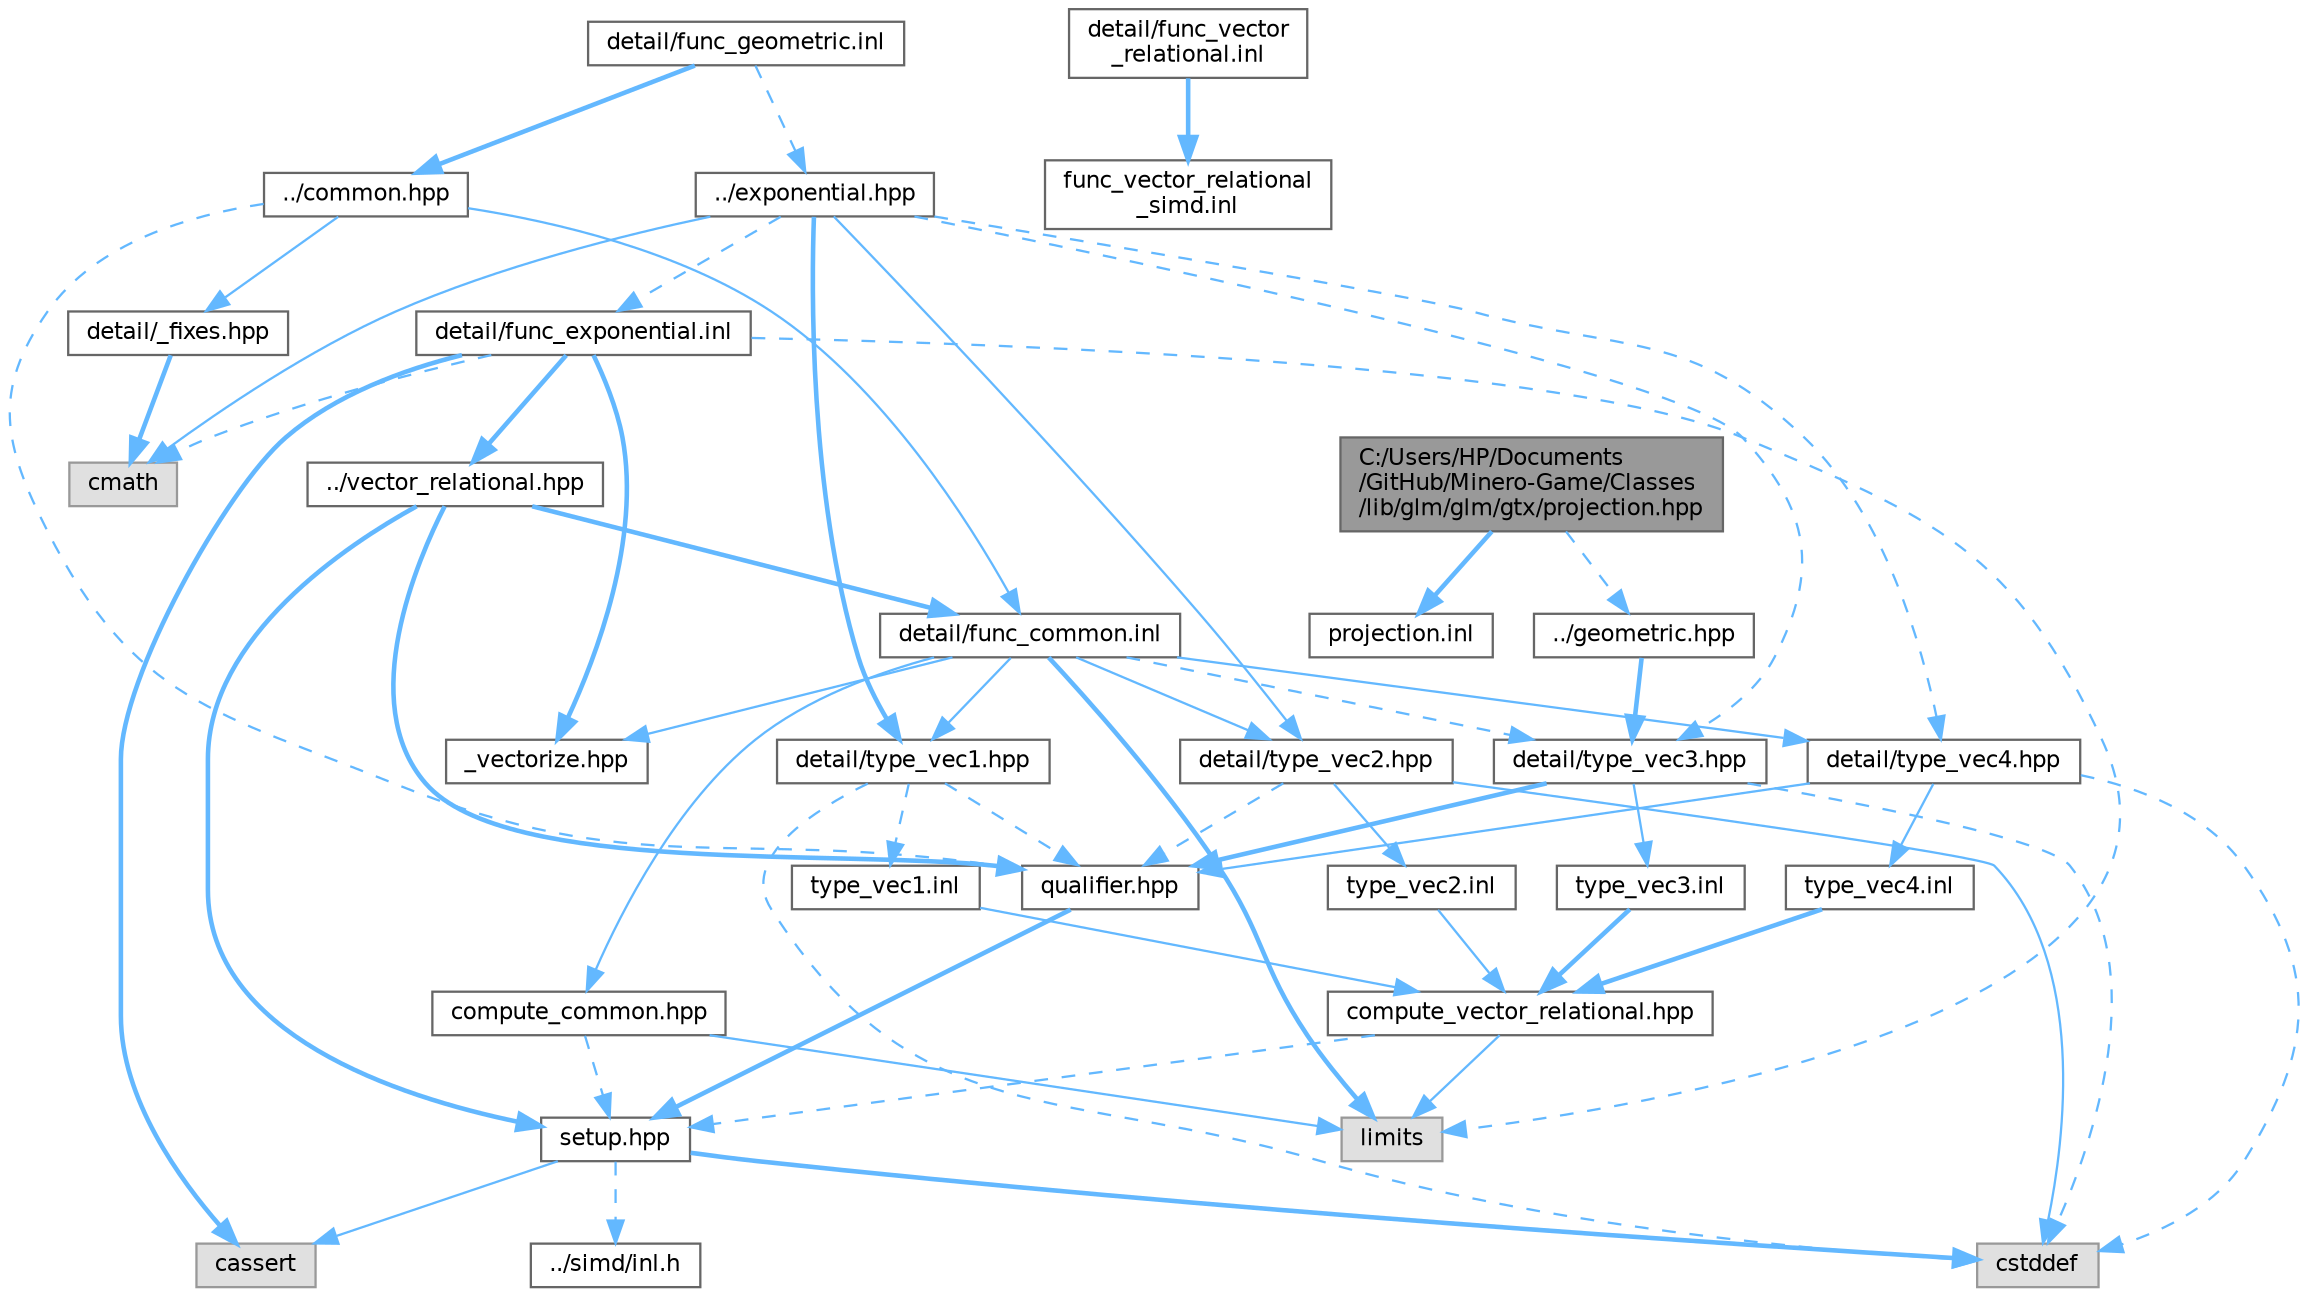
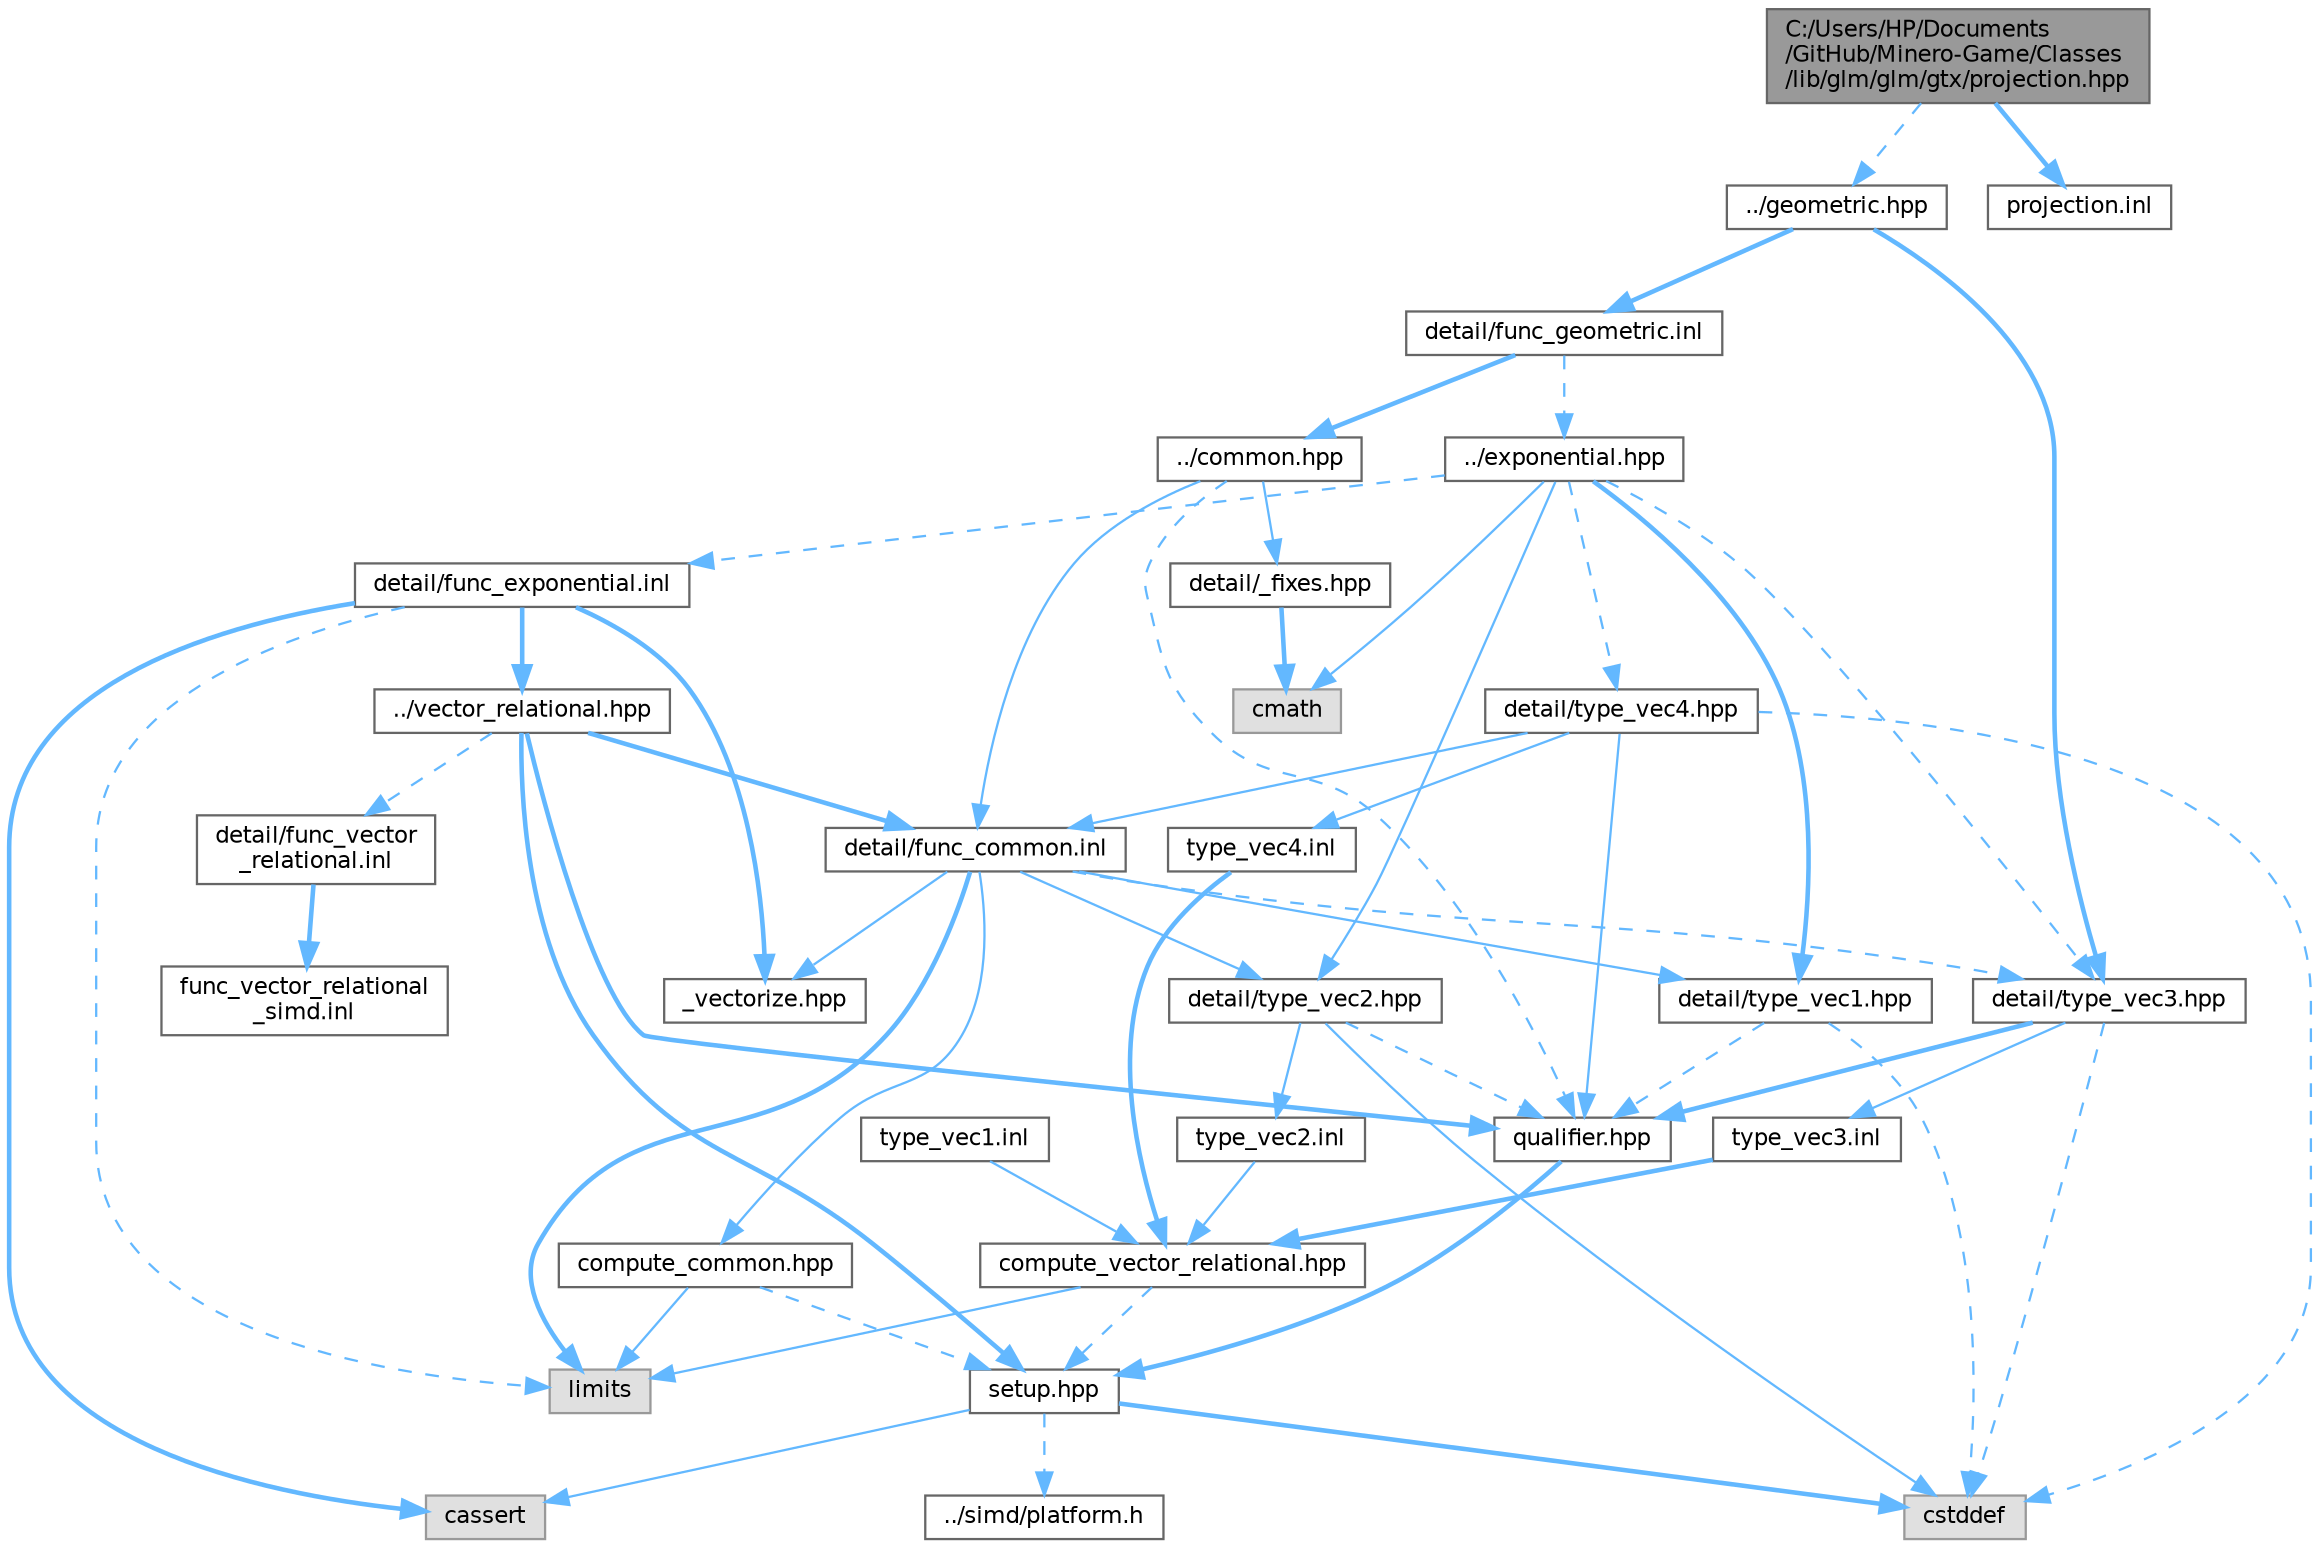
none -> (1711, 265)
(301, 406) -> none
(1480, 698) -> (1343, 771)
none -> (438, 768)
(902, 814) -> none
(616, 1265) -> (1044, 1517)
